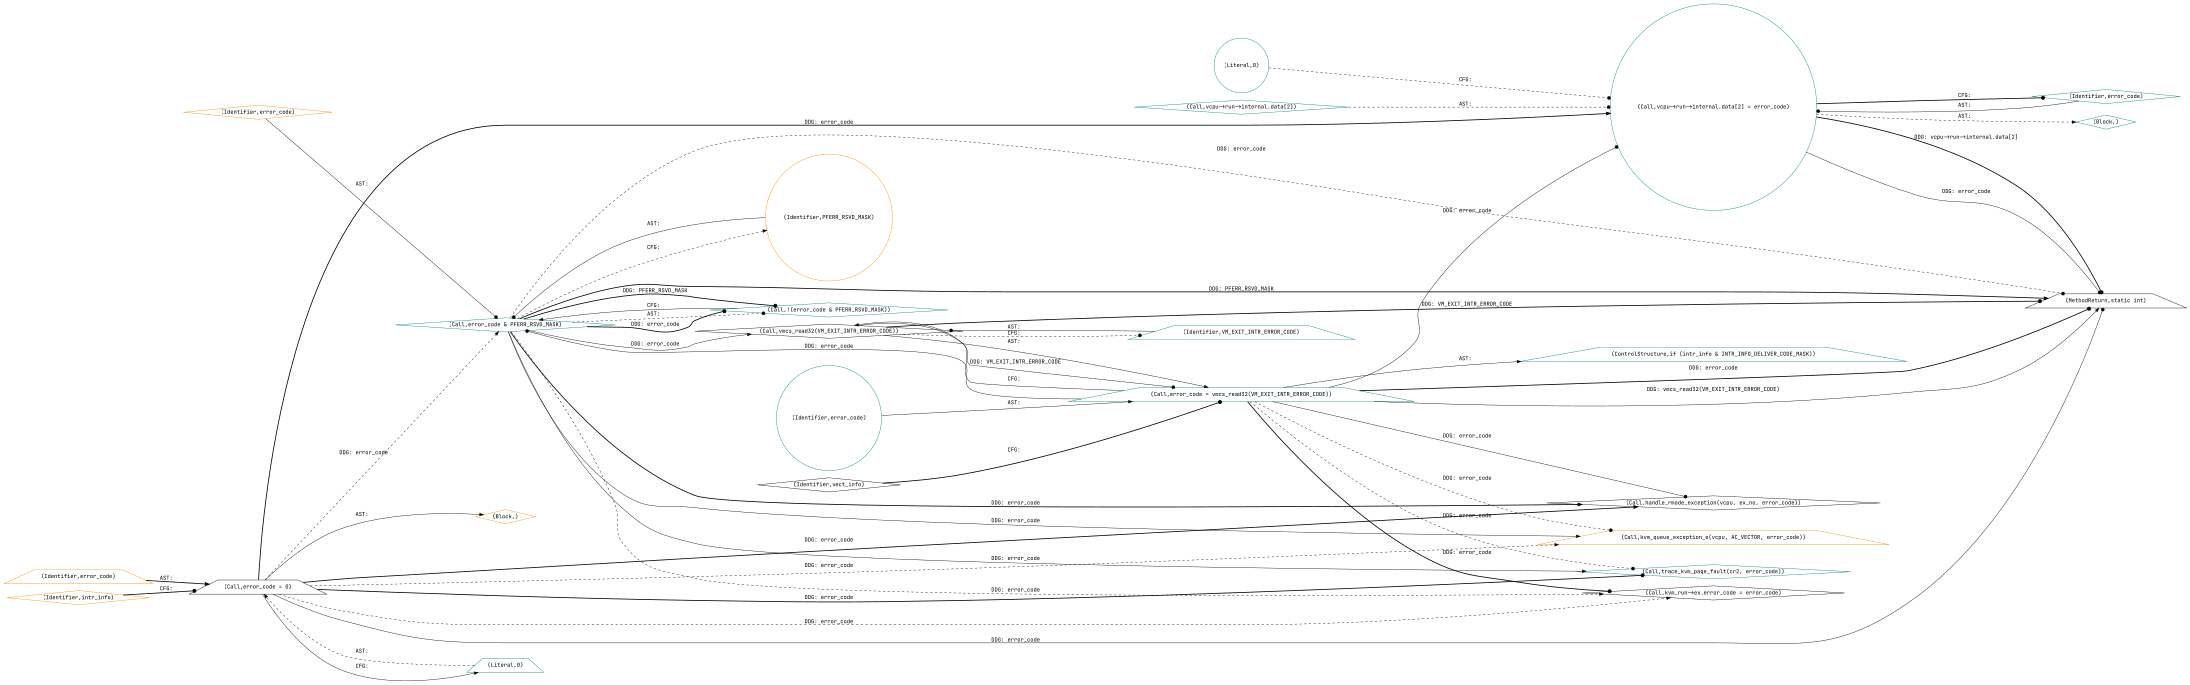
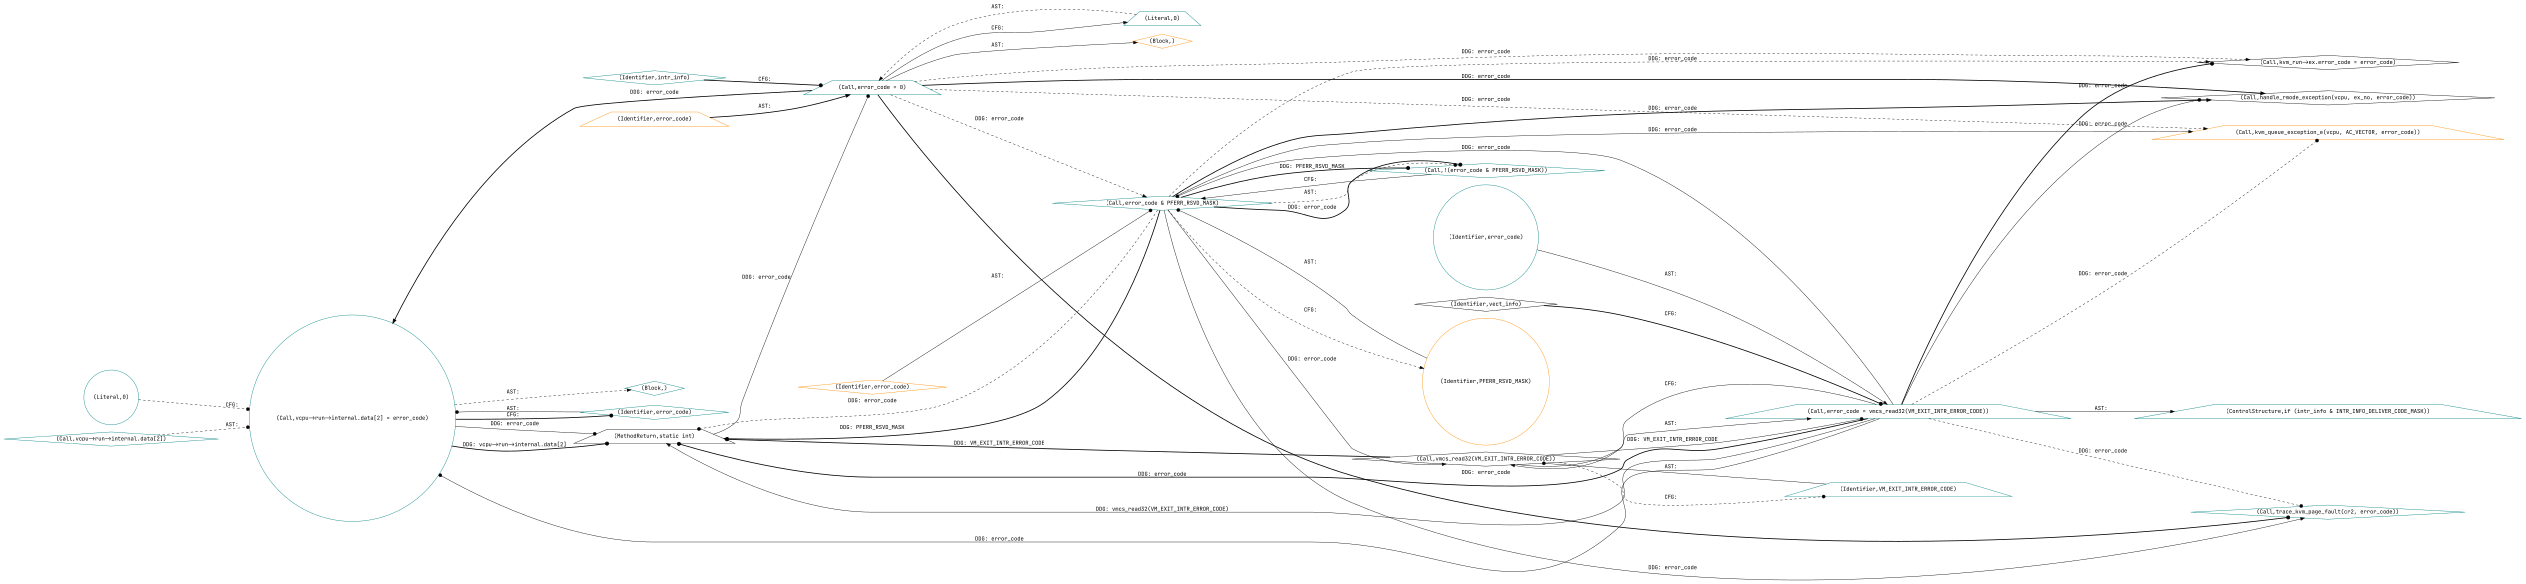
(258, 587) -> (872, 88)
(78, 598) -> (654, 78)
(1269, 643) -> (794, 271)
